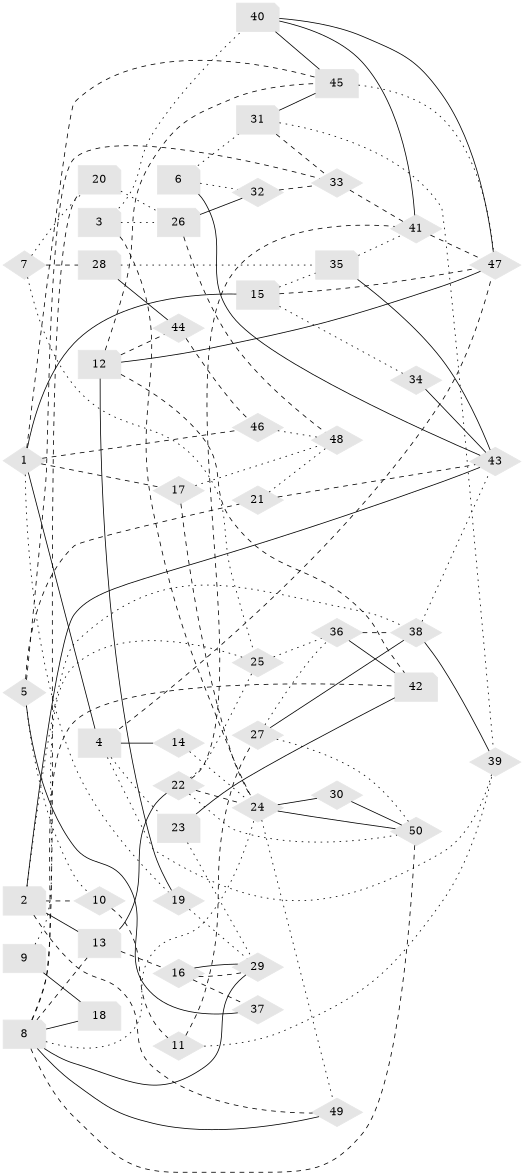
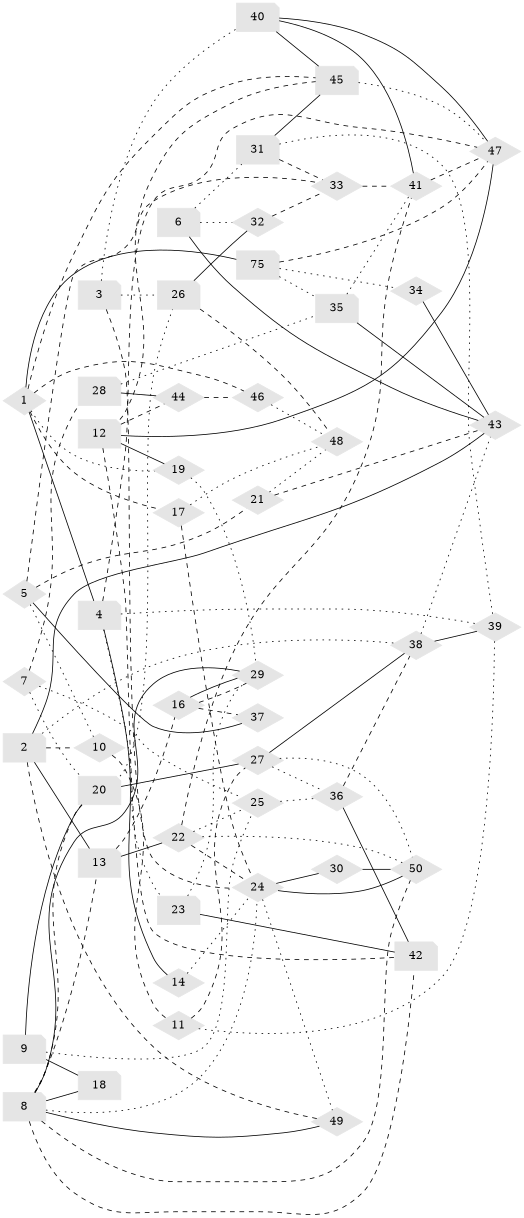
(258, 295) -> (258, 265)
none -> (180, 775)
none -> (40, 916)
